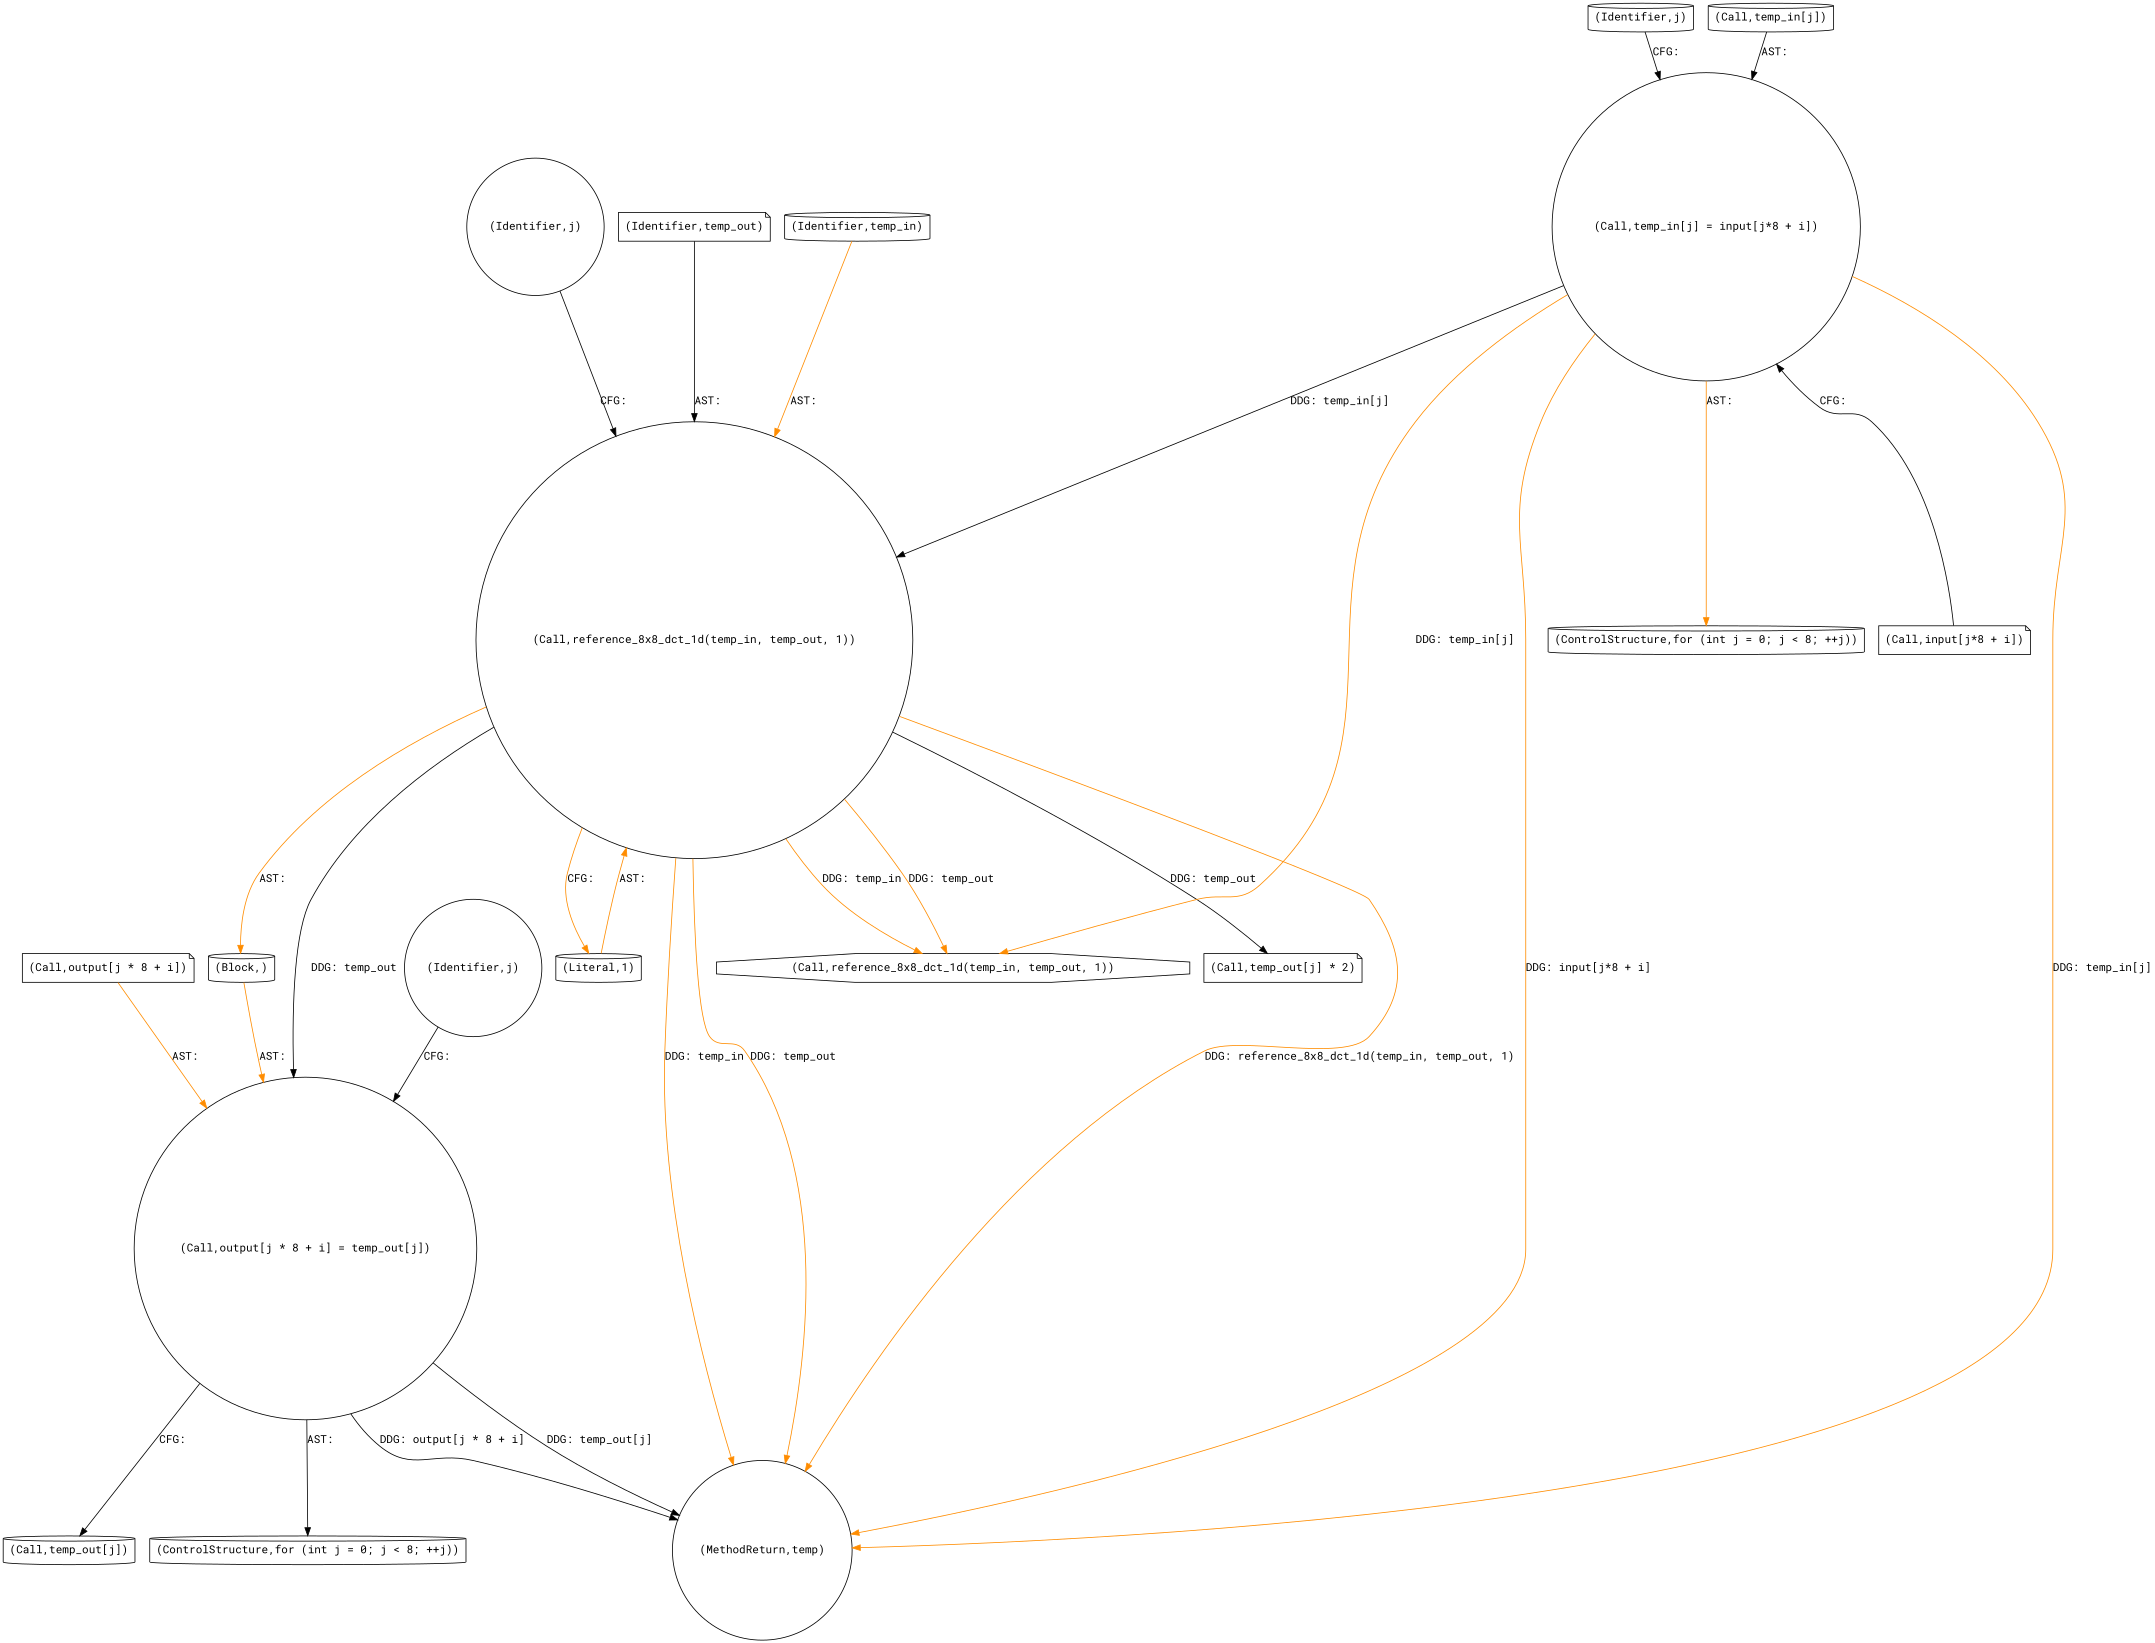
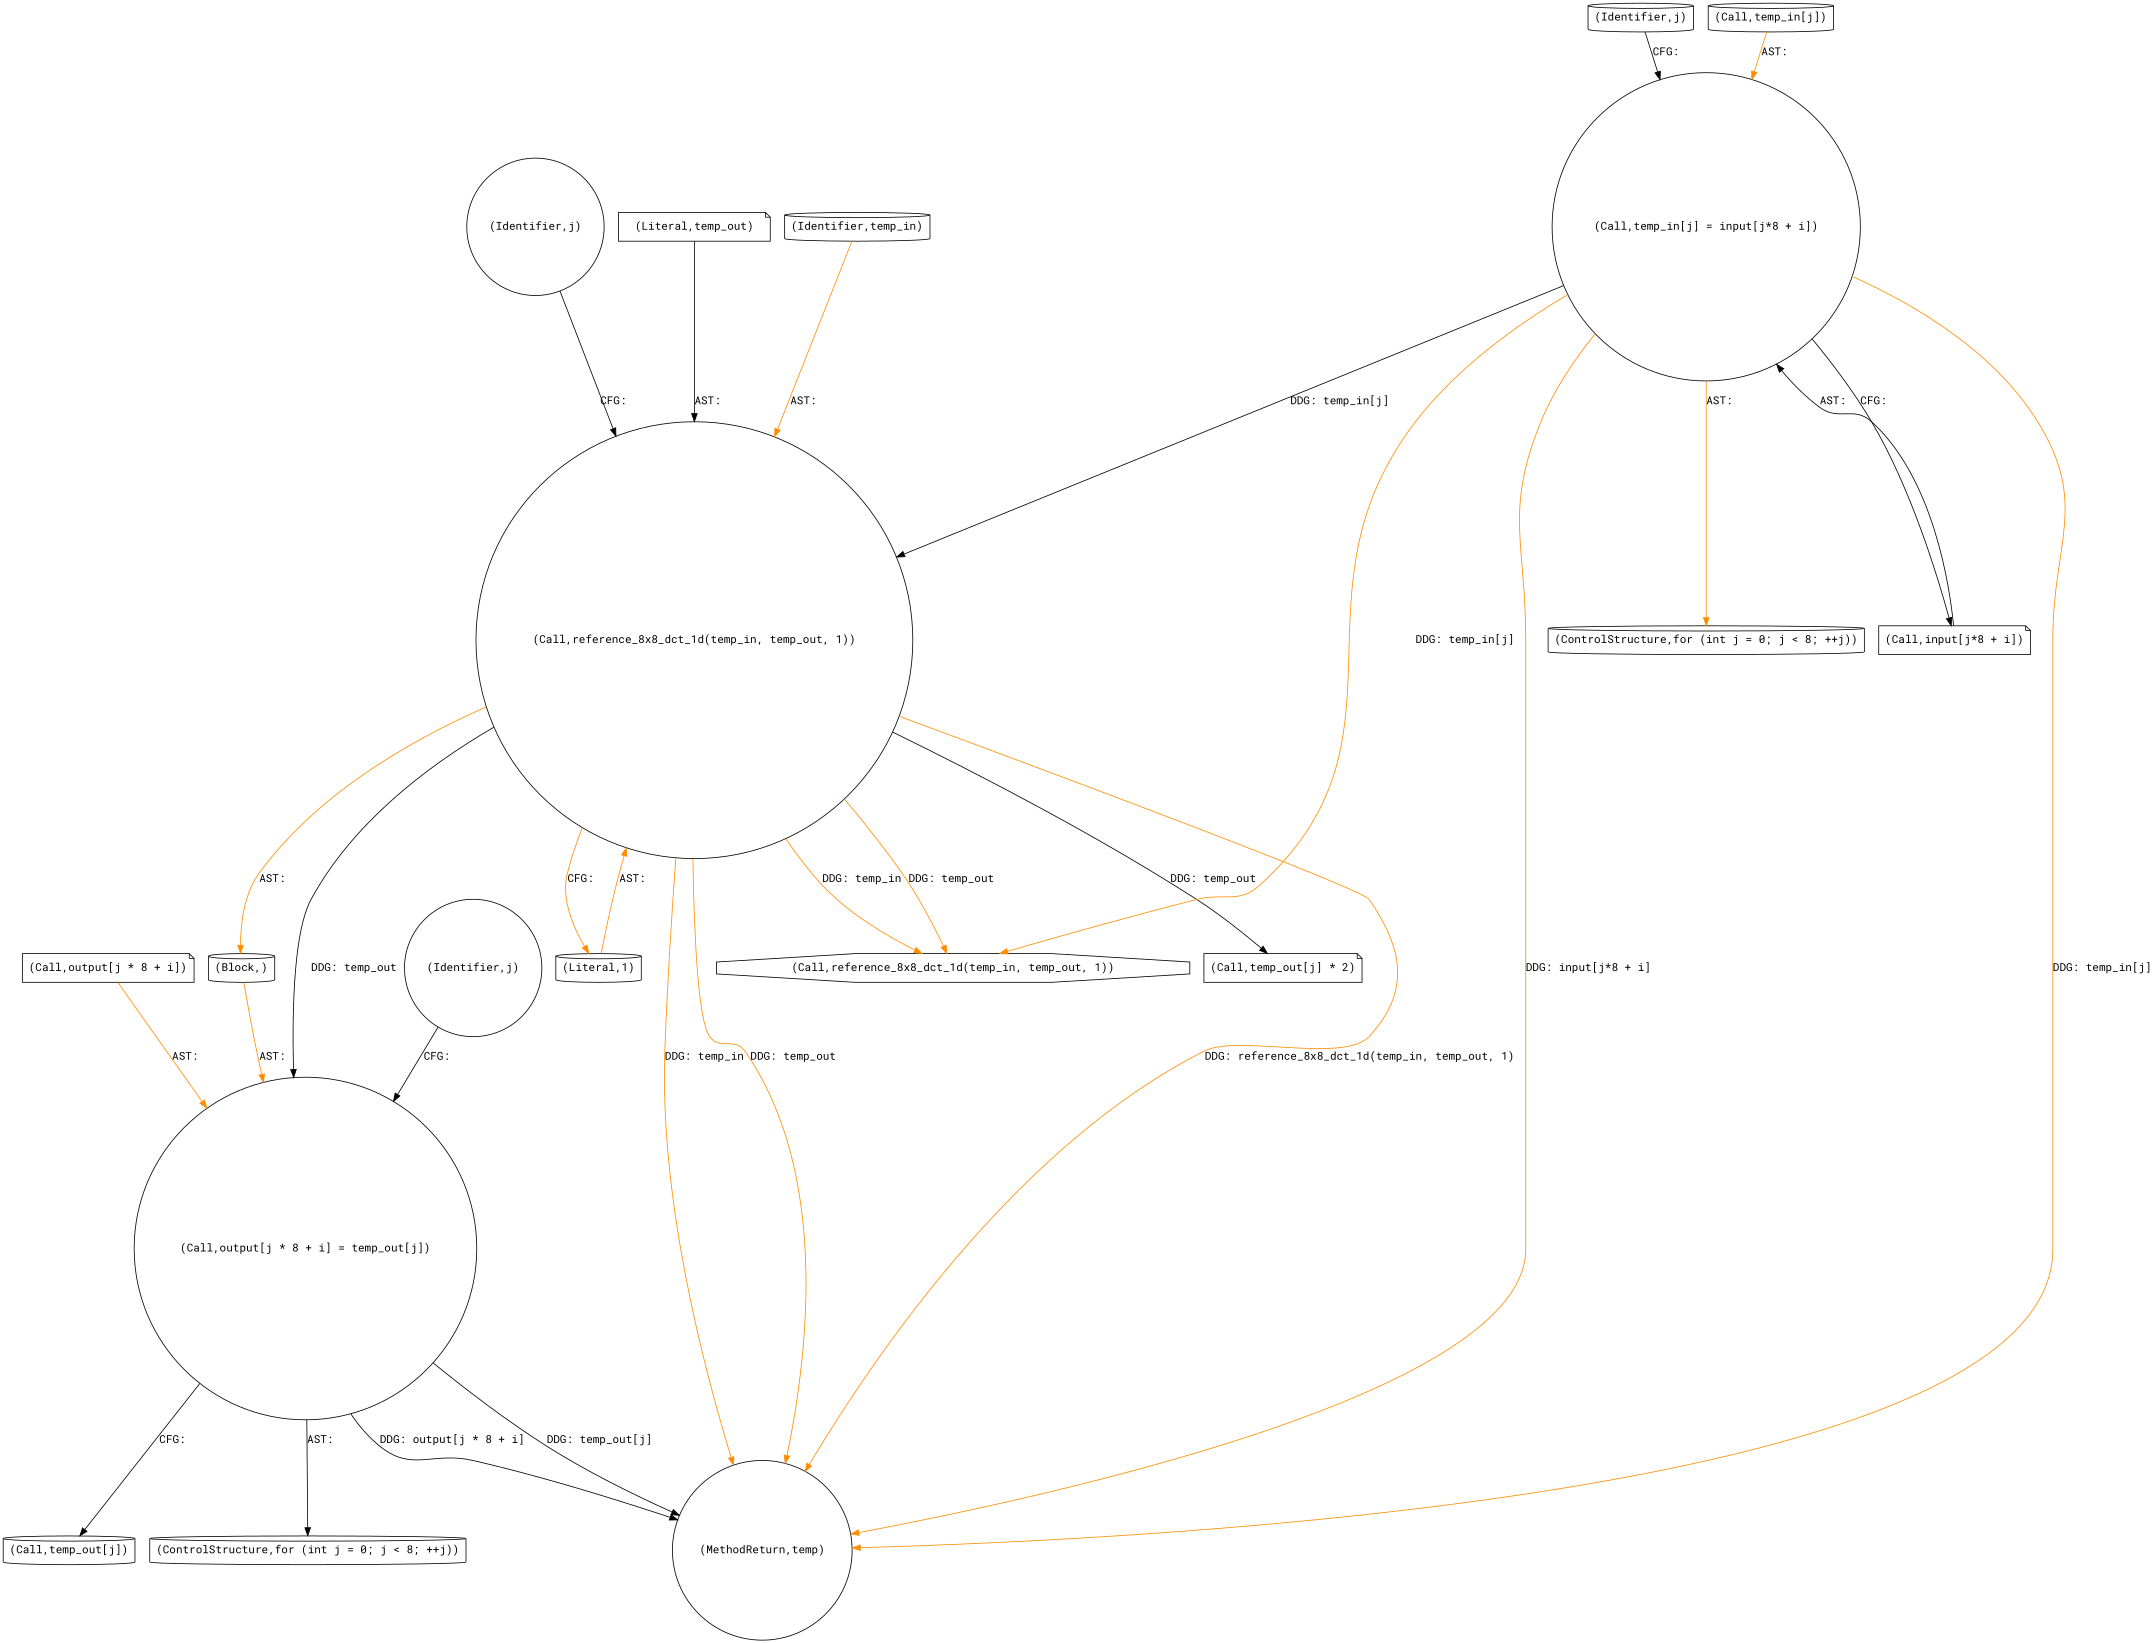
(1760, 52) -> (1760, 52)
(694, 227) -> (694, 227)
(1836, 401) -> (1836, 401)
none -> (1897, 470)
